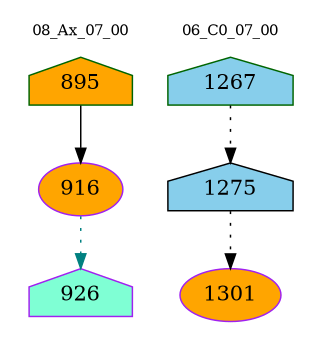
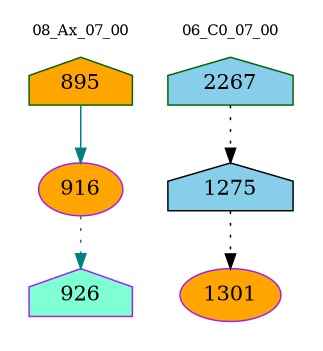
(230, 84) -> (230, 84)
(81, 127) -> (81, 127)
